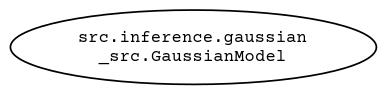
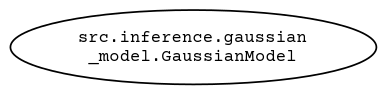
(193, 47) -> (193, 47)
